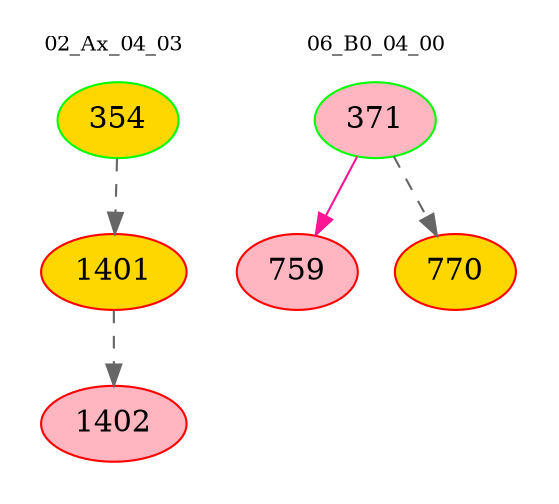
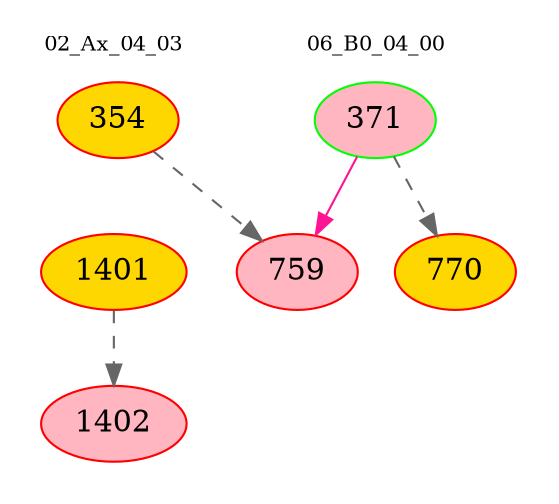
(118, 120) -> (118, 120)
(116, 186) -> (188, 180)
